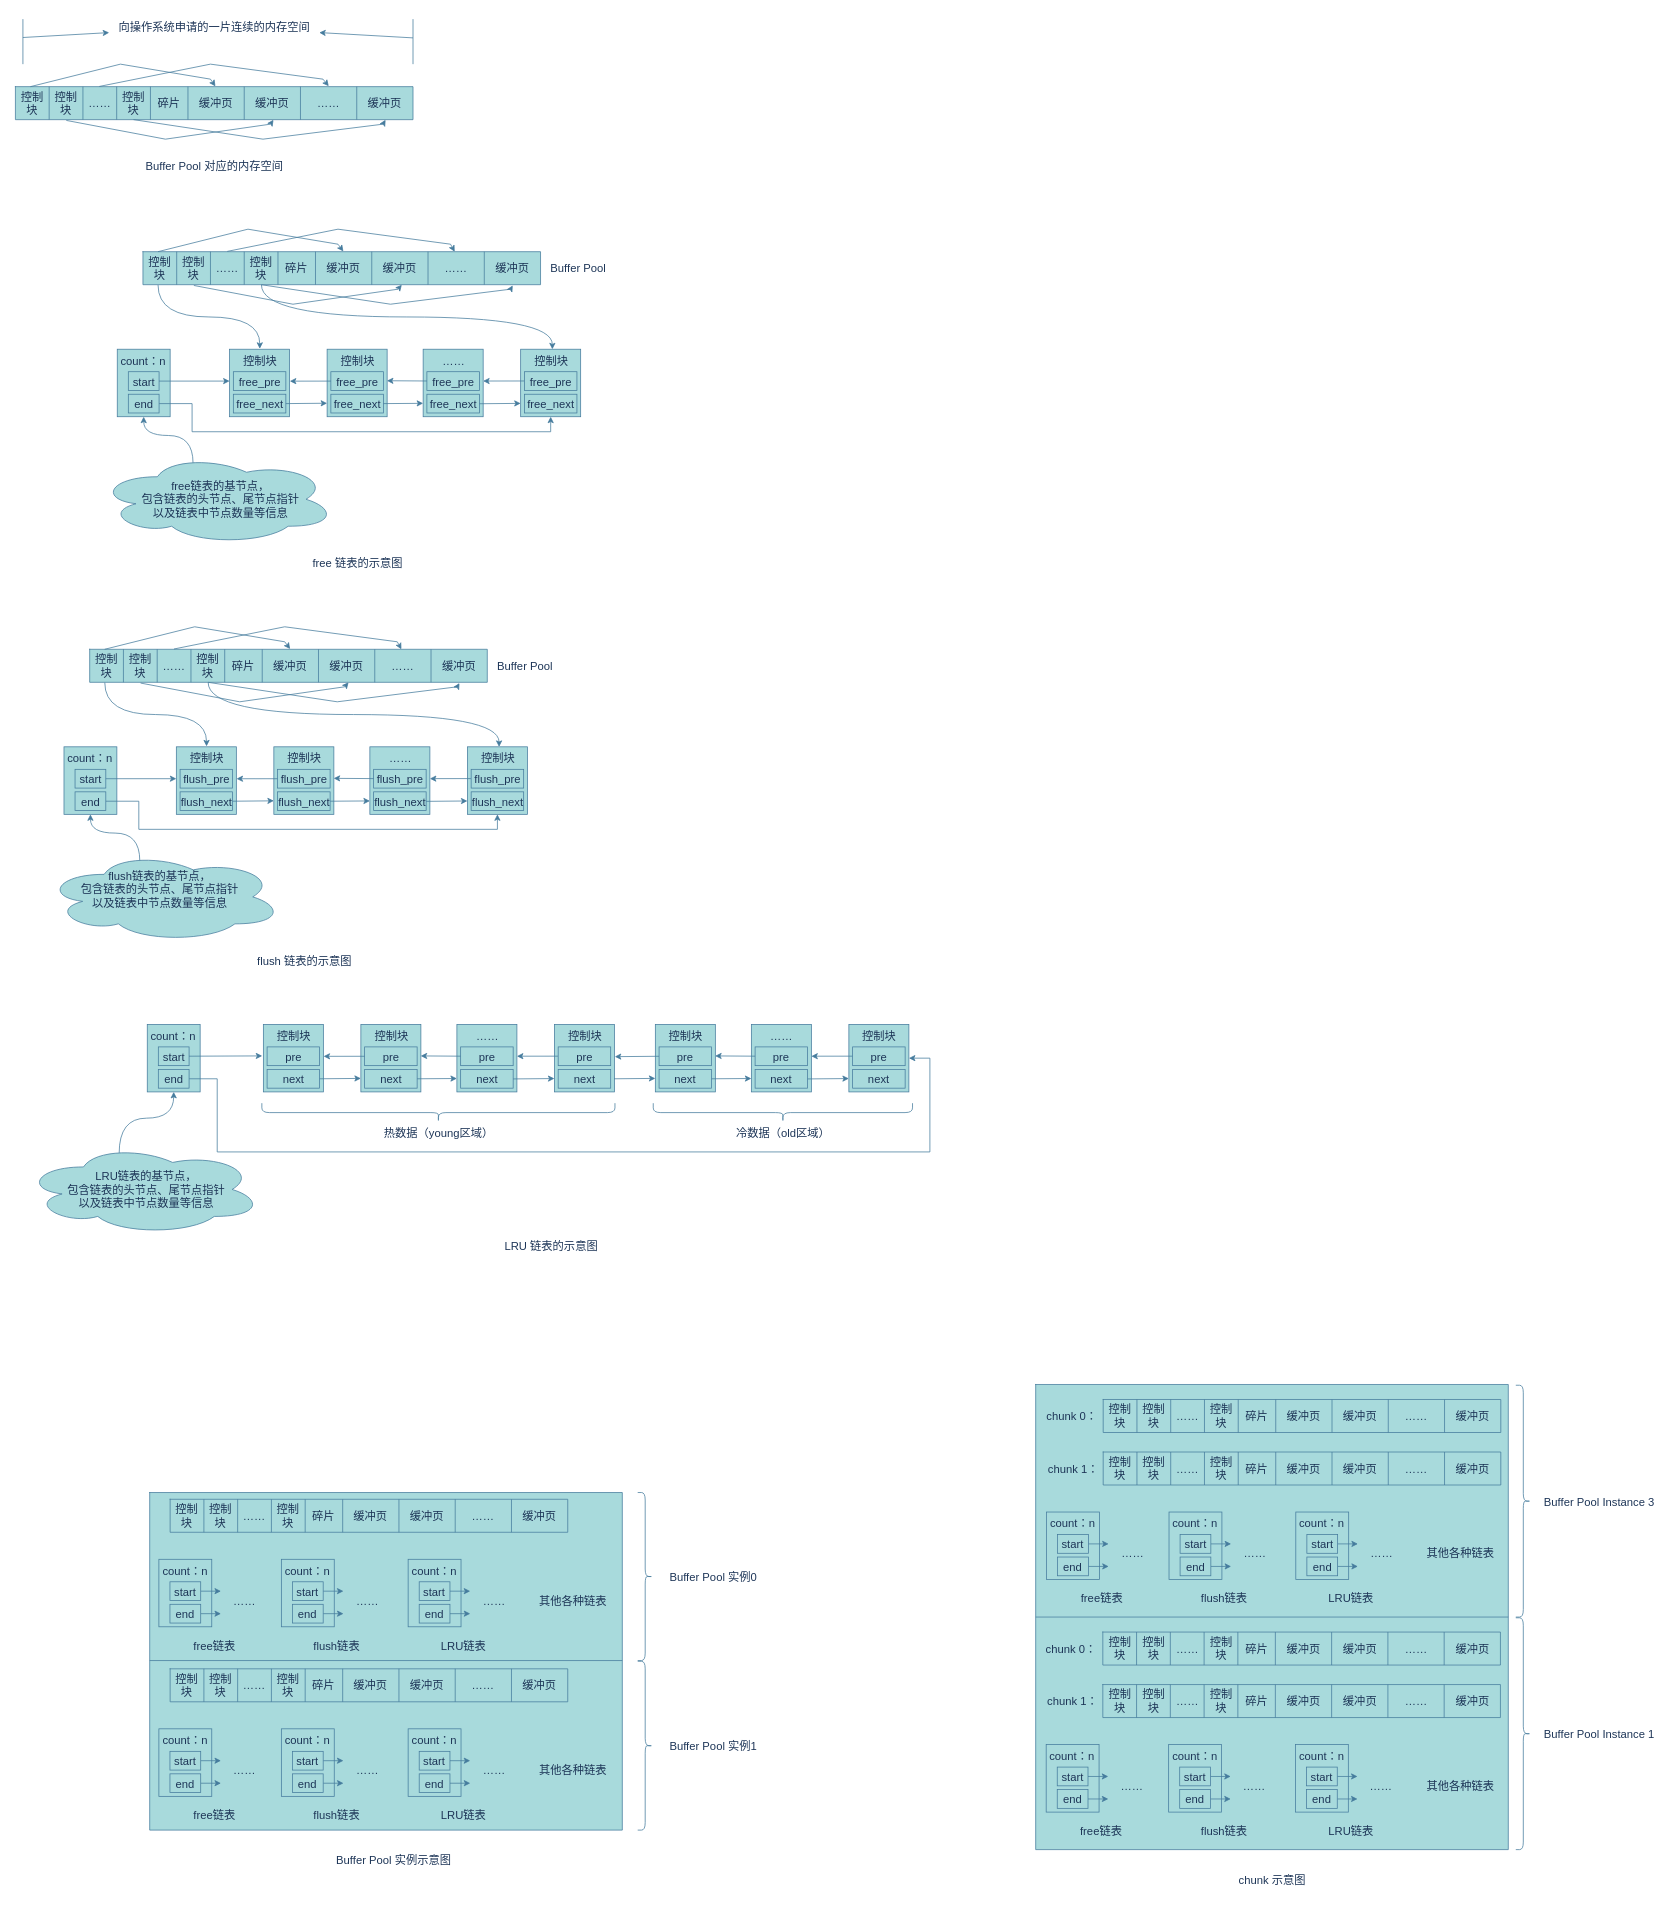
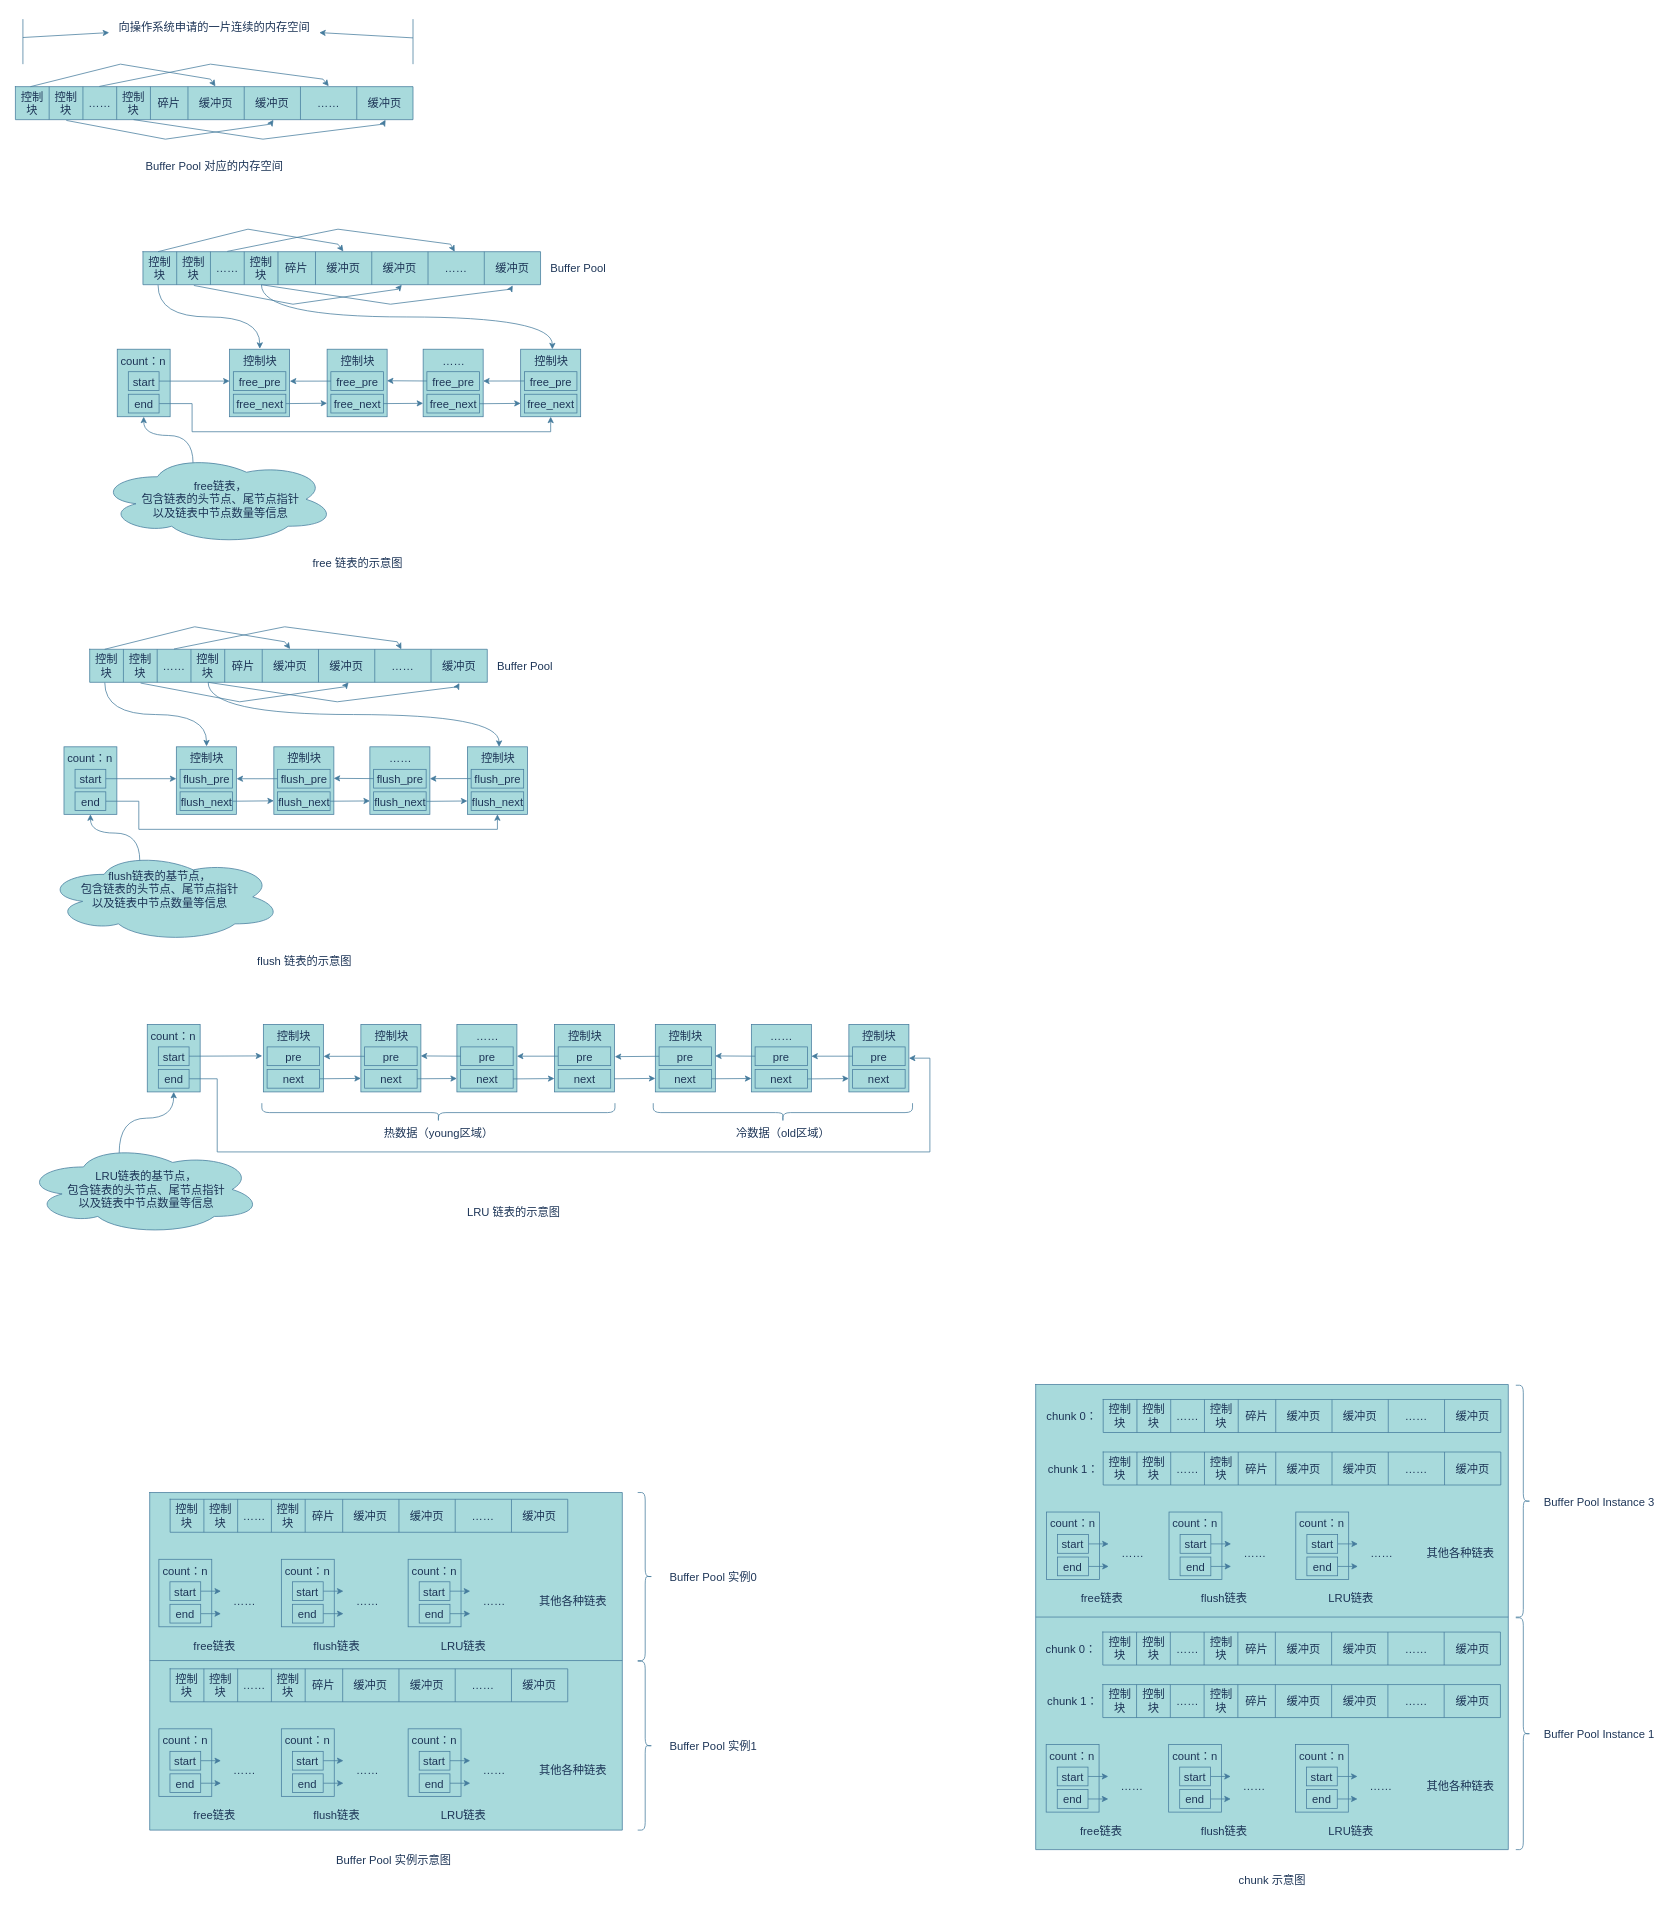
(221, 499) -> (221, 499)
(551, 1245) -> (513, 1212)
